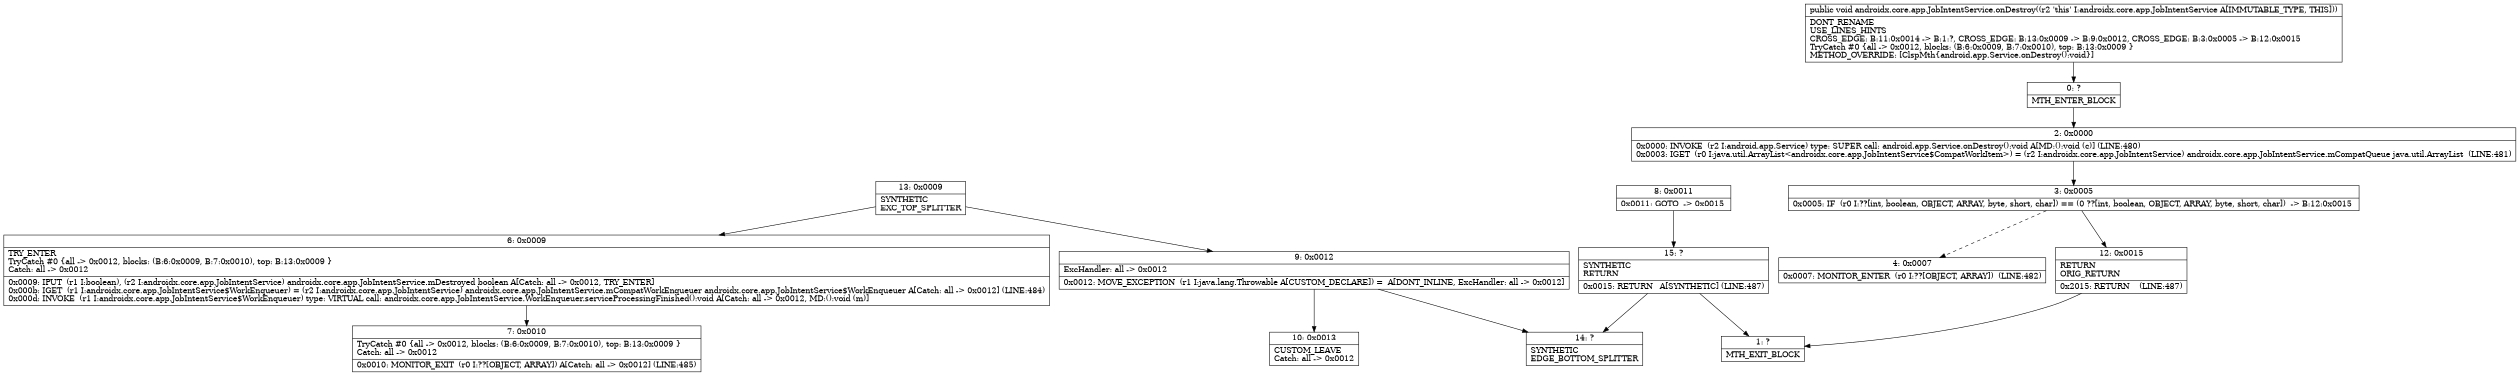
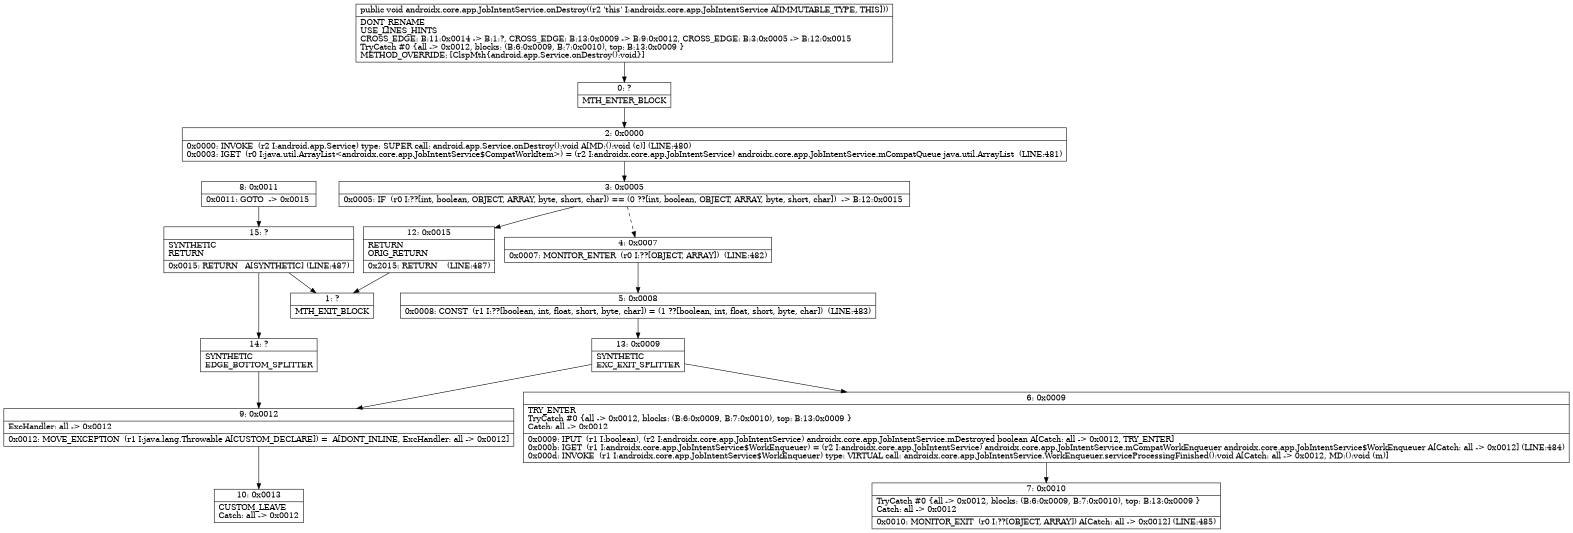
(921, 208) -> (638, 365)
none -> (638, 306)
(1450, 310) -> (259, 387)
